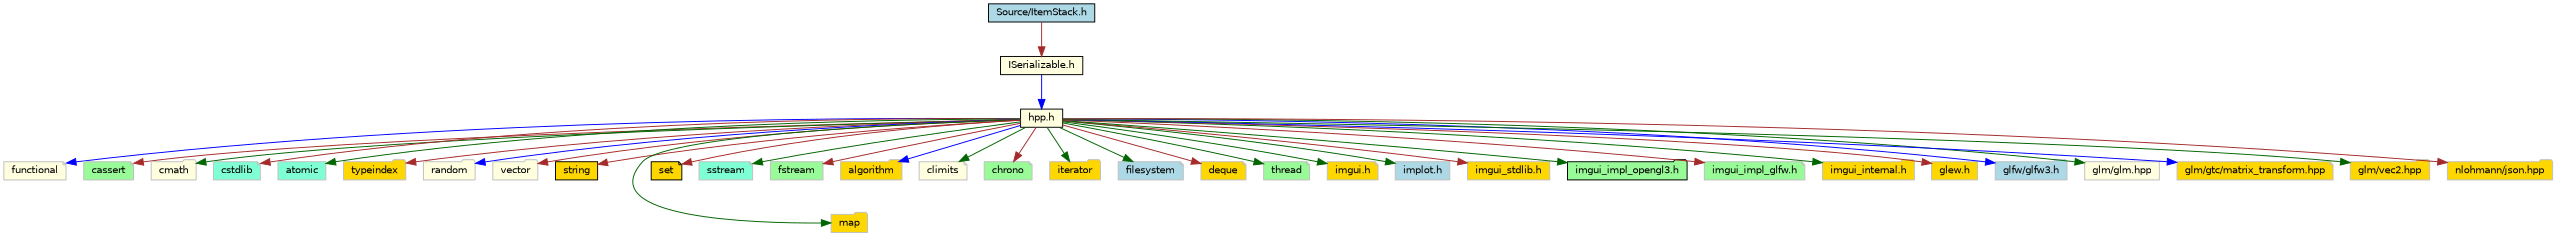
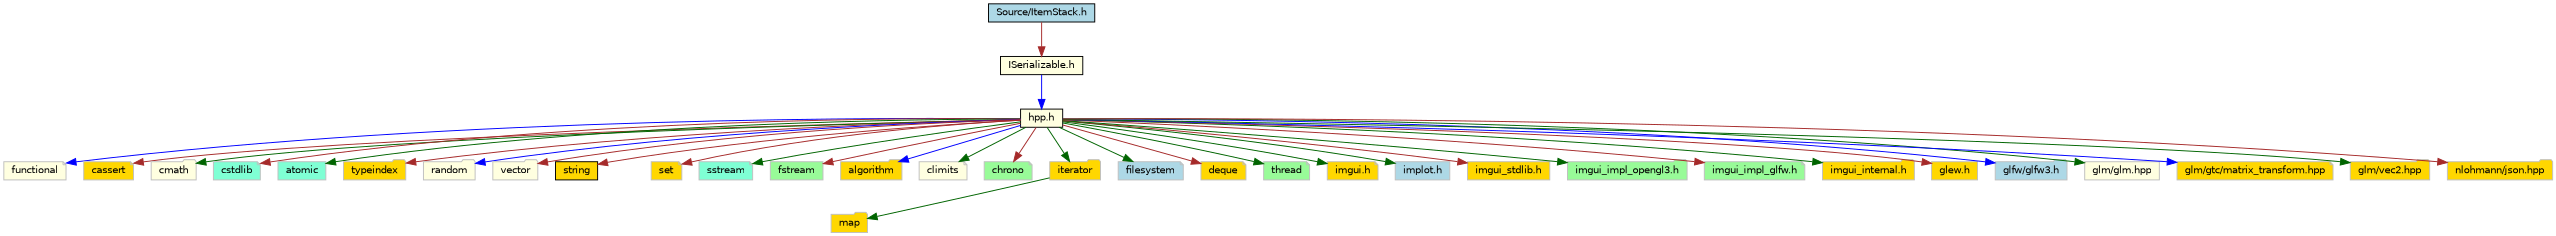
(109, 171) -> (109, 171)
(667, 171) -> (667, 171)
(1627, 171) -> (1627, 171)
(637, 172) -> (963, 197)
